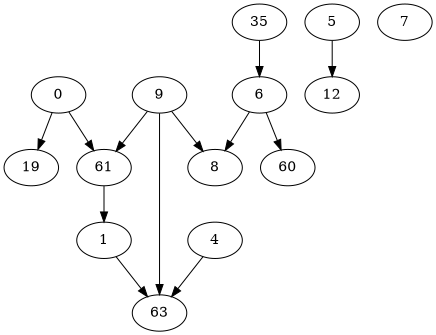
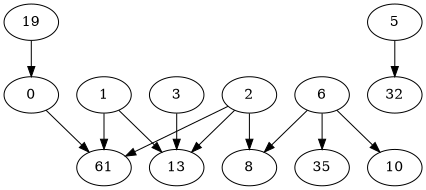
(405, 22) -> none
(259, 54) -> (322, 126)
(160, 95) -> (249, 95)
(332, 95) -> (395, 95)
(47, 126) -> (31, 54)
(288, 168) -> (395, 168)
(104, 199) -> (104, 126)
(215, 240) -> (177, 95)
(160, 313) -> (177, 168)
